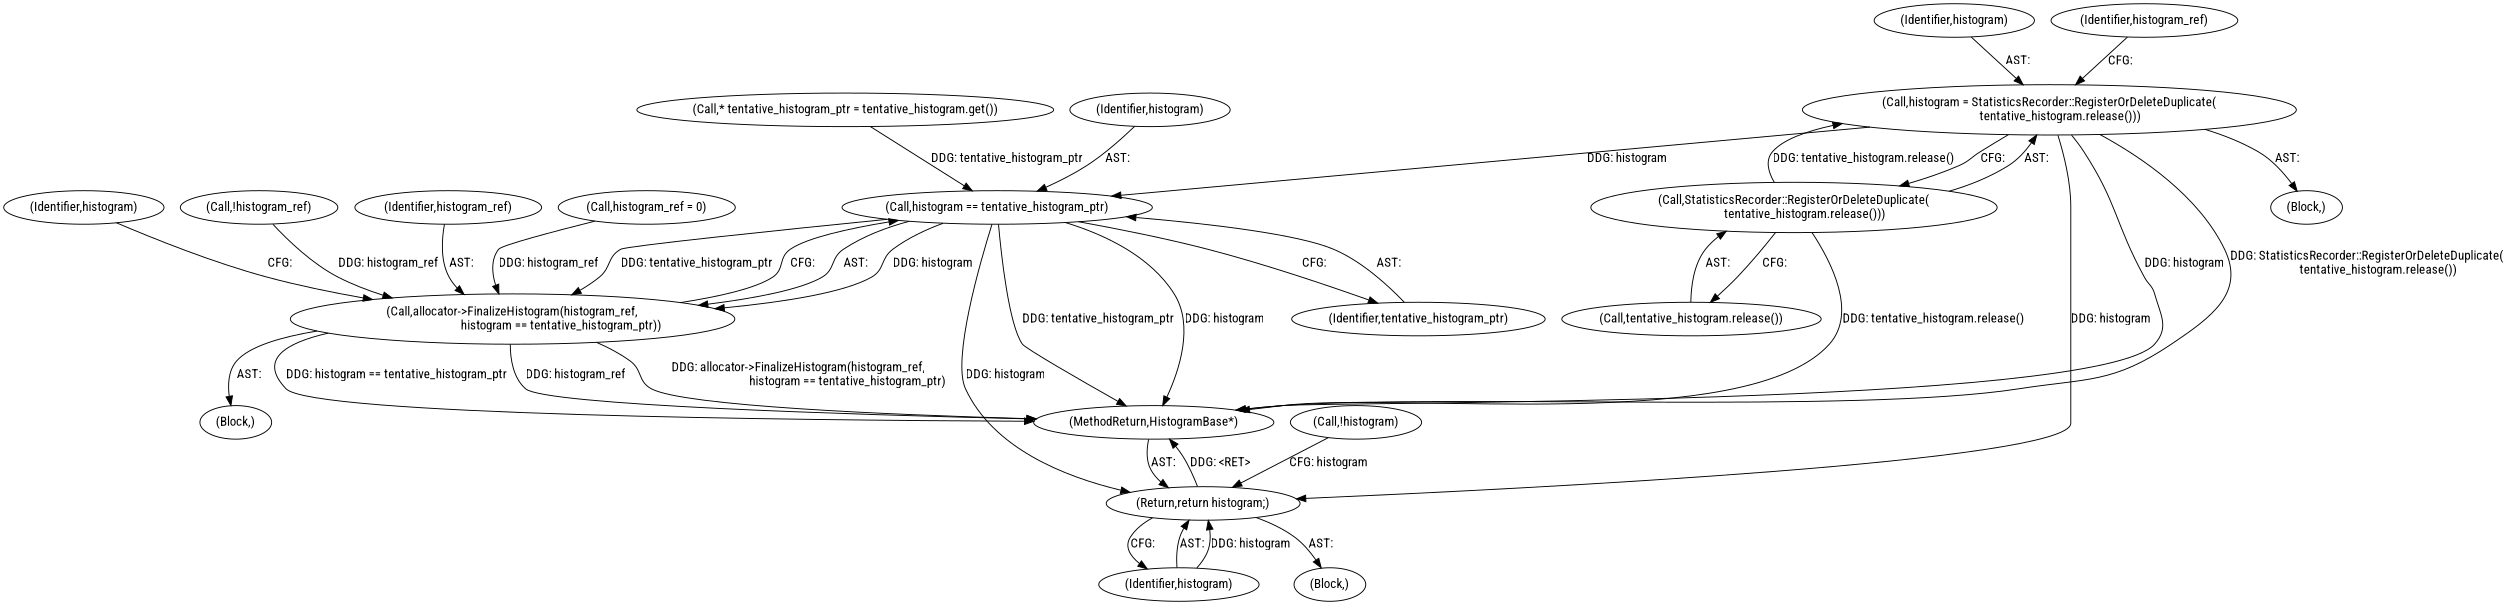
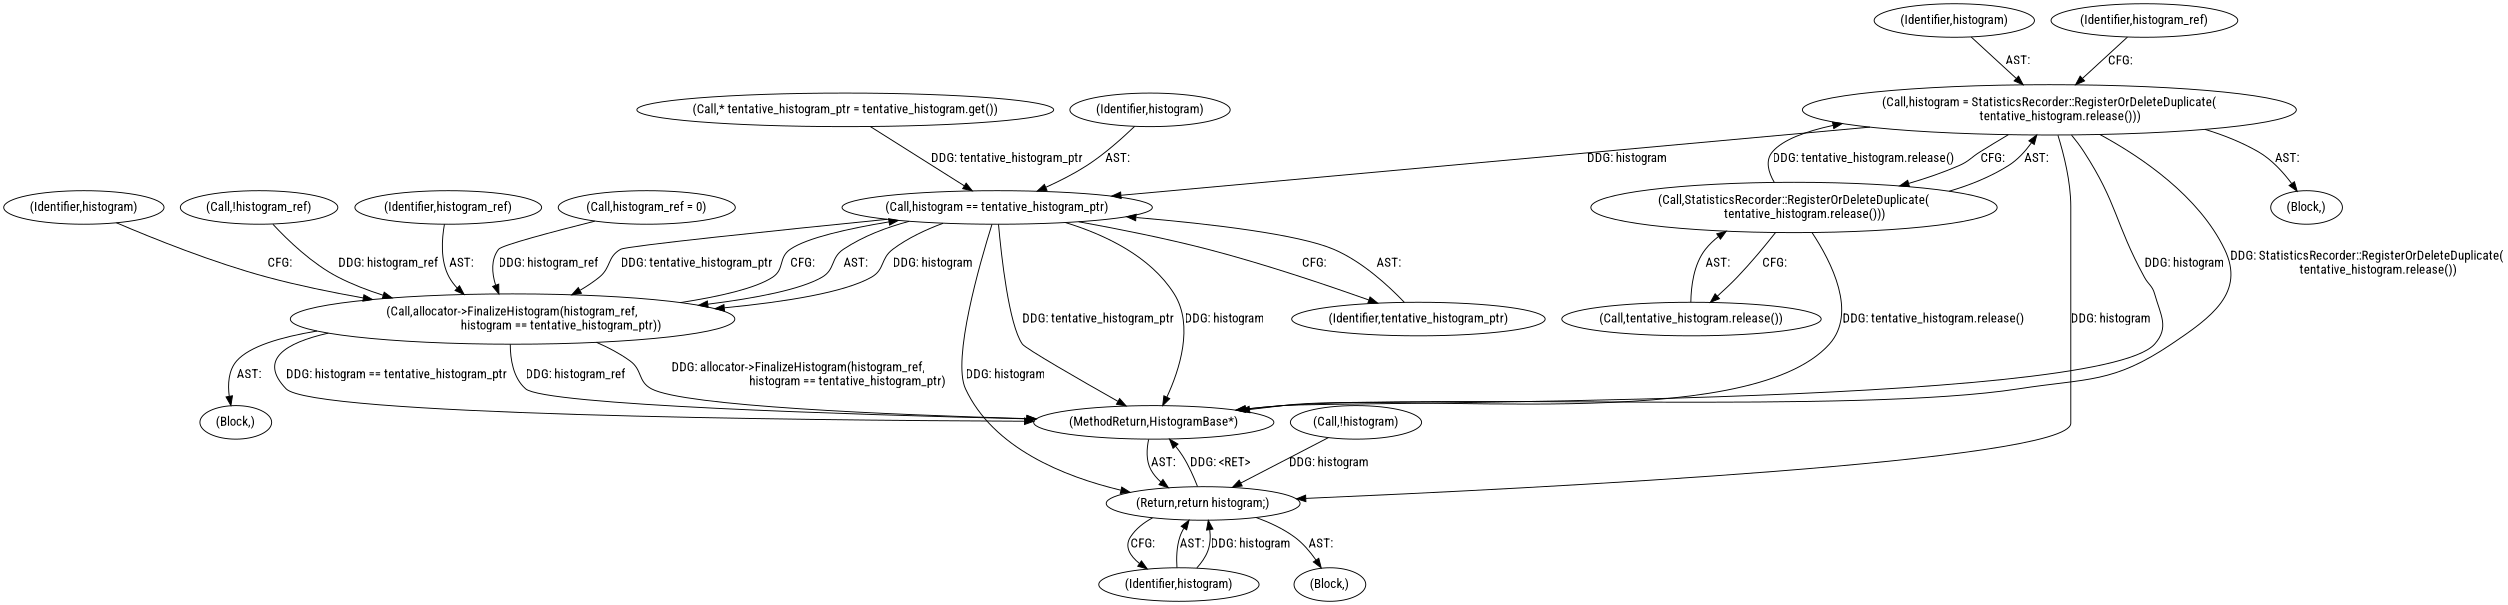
(1329, 463) -> (1329, 463)
